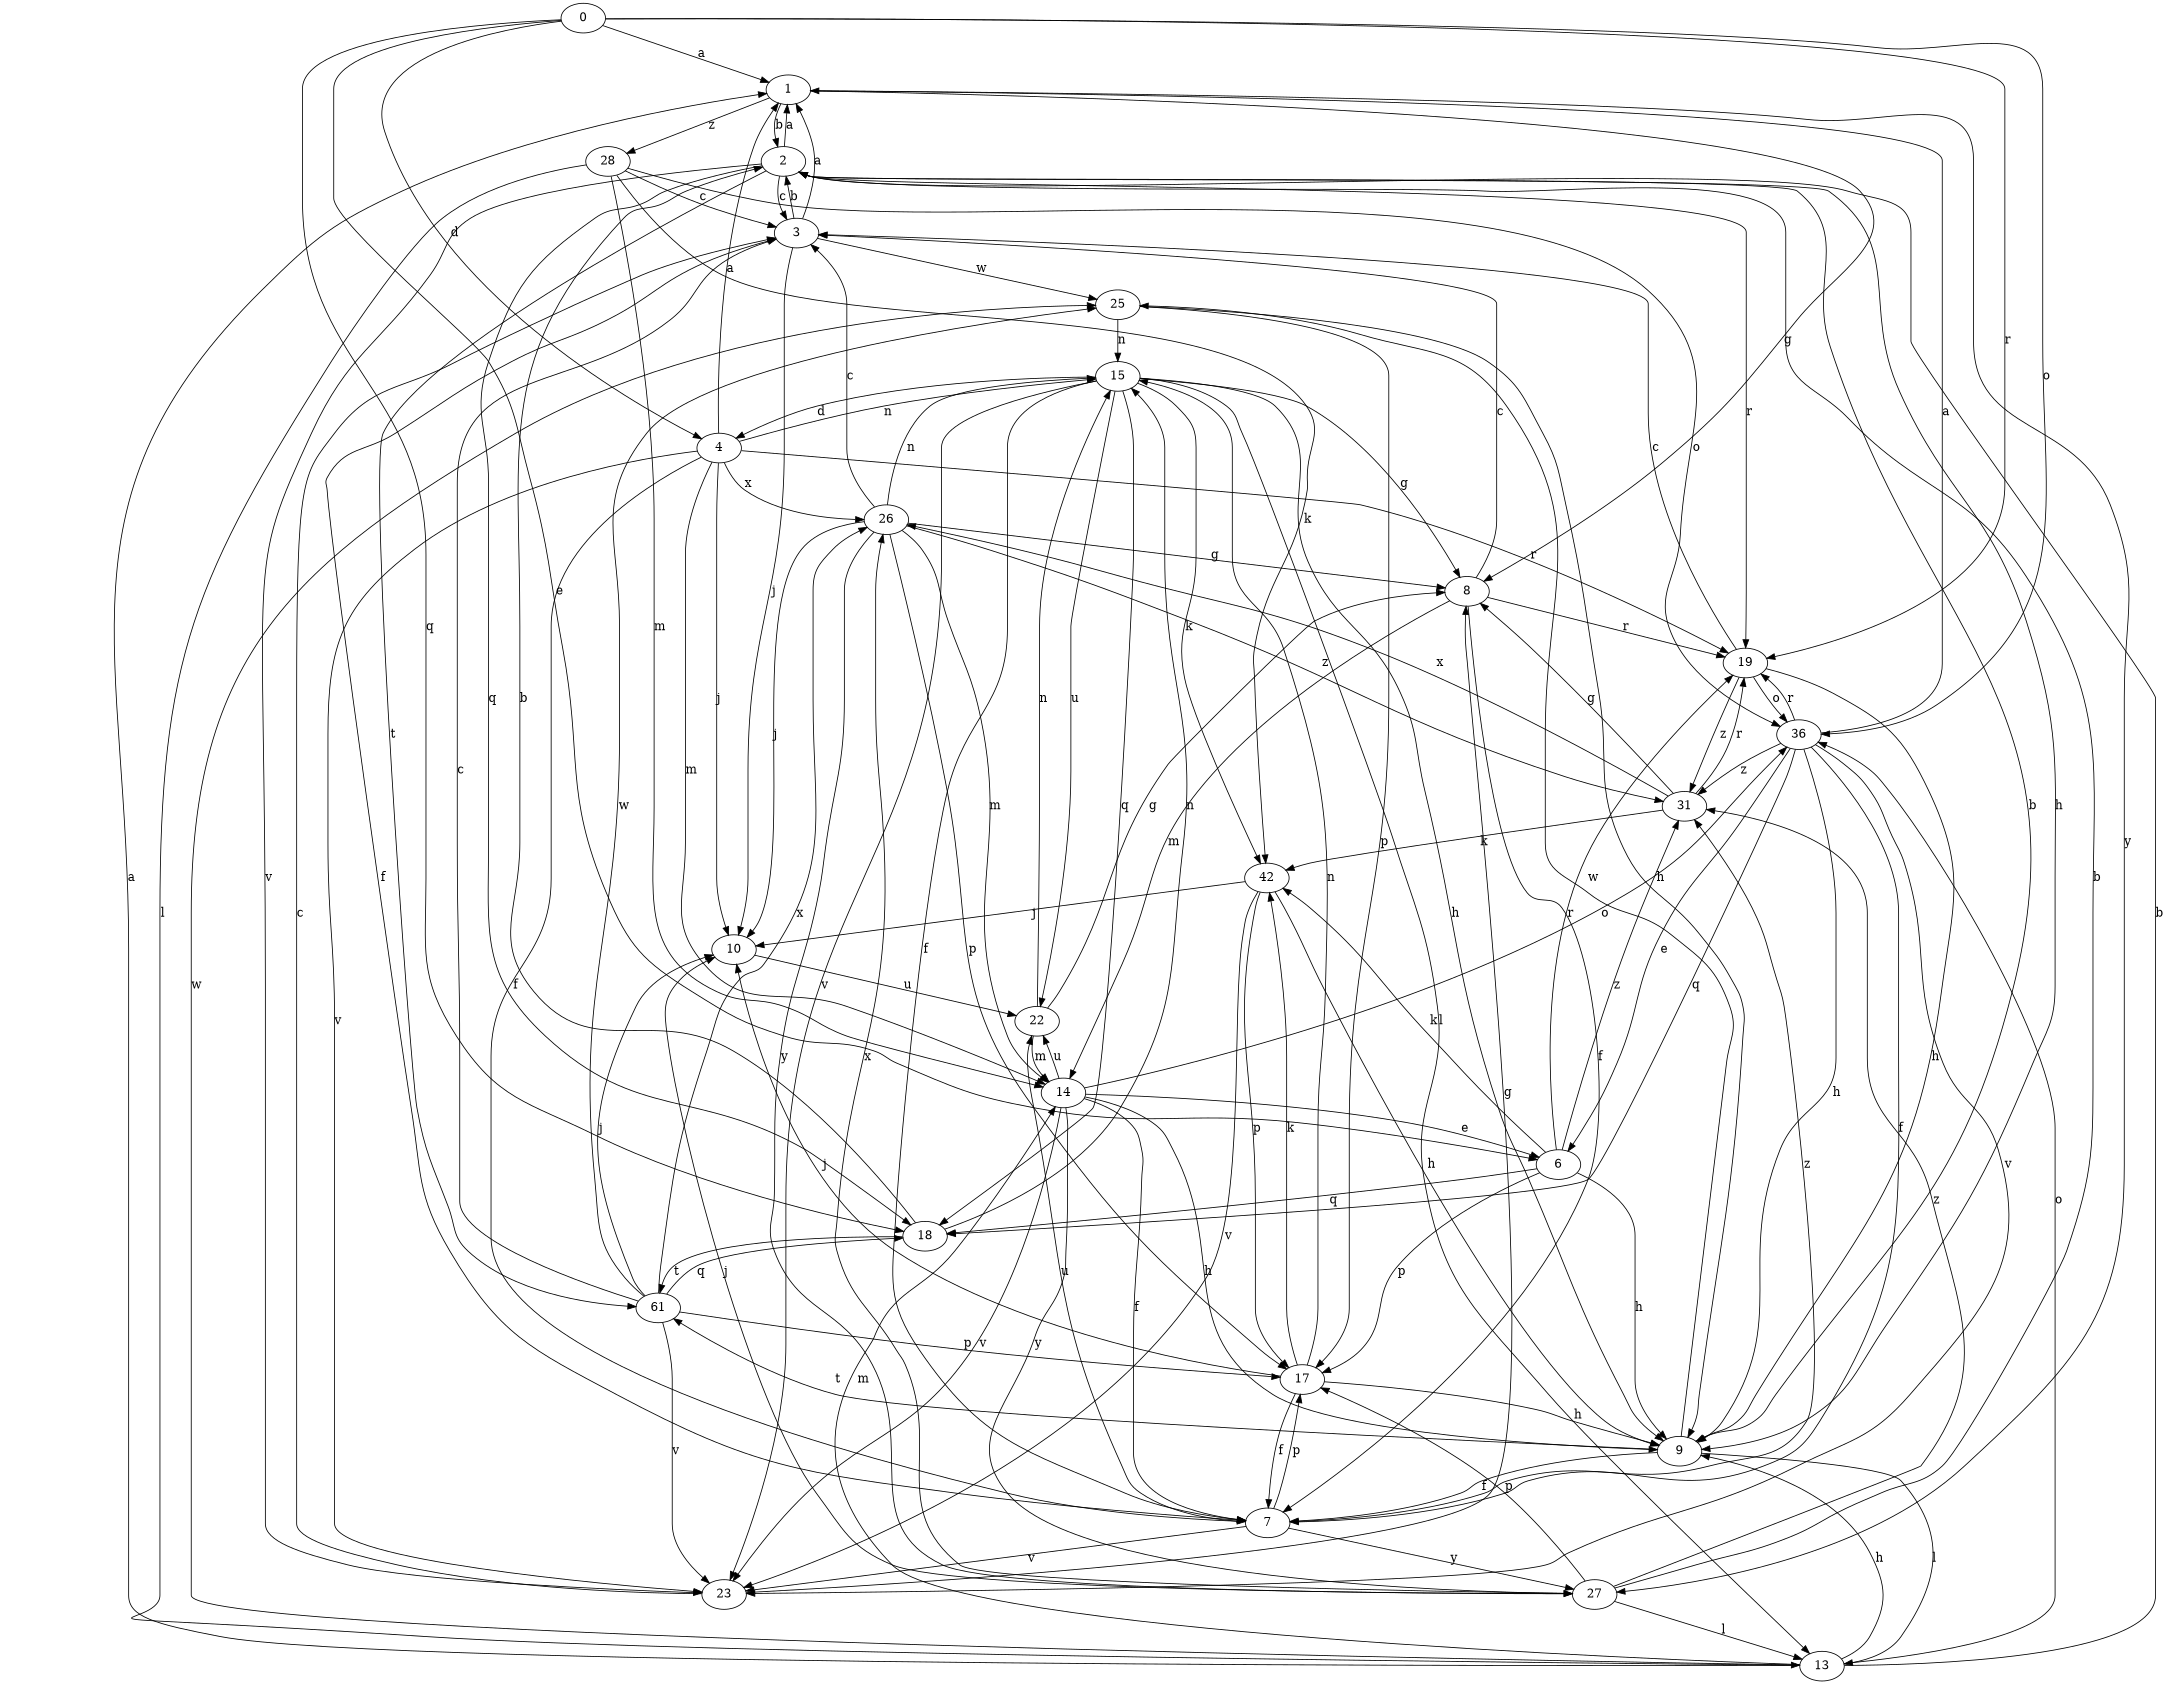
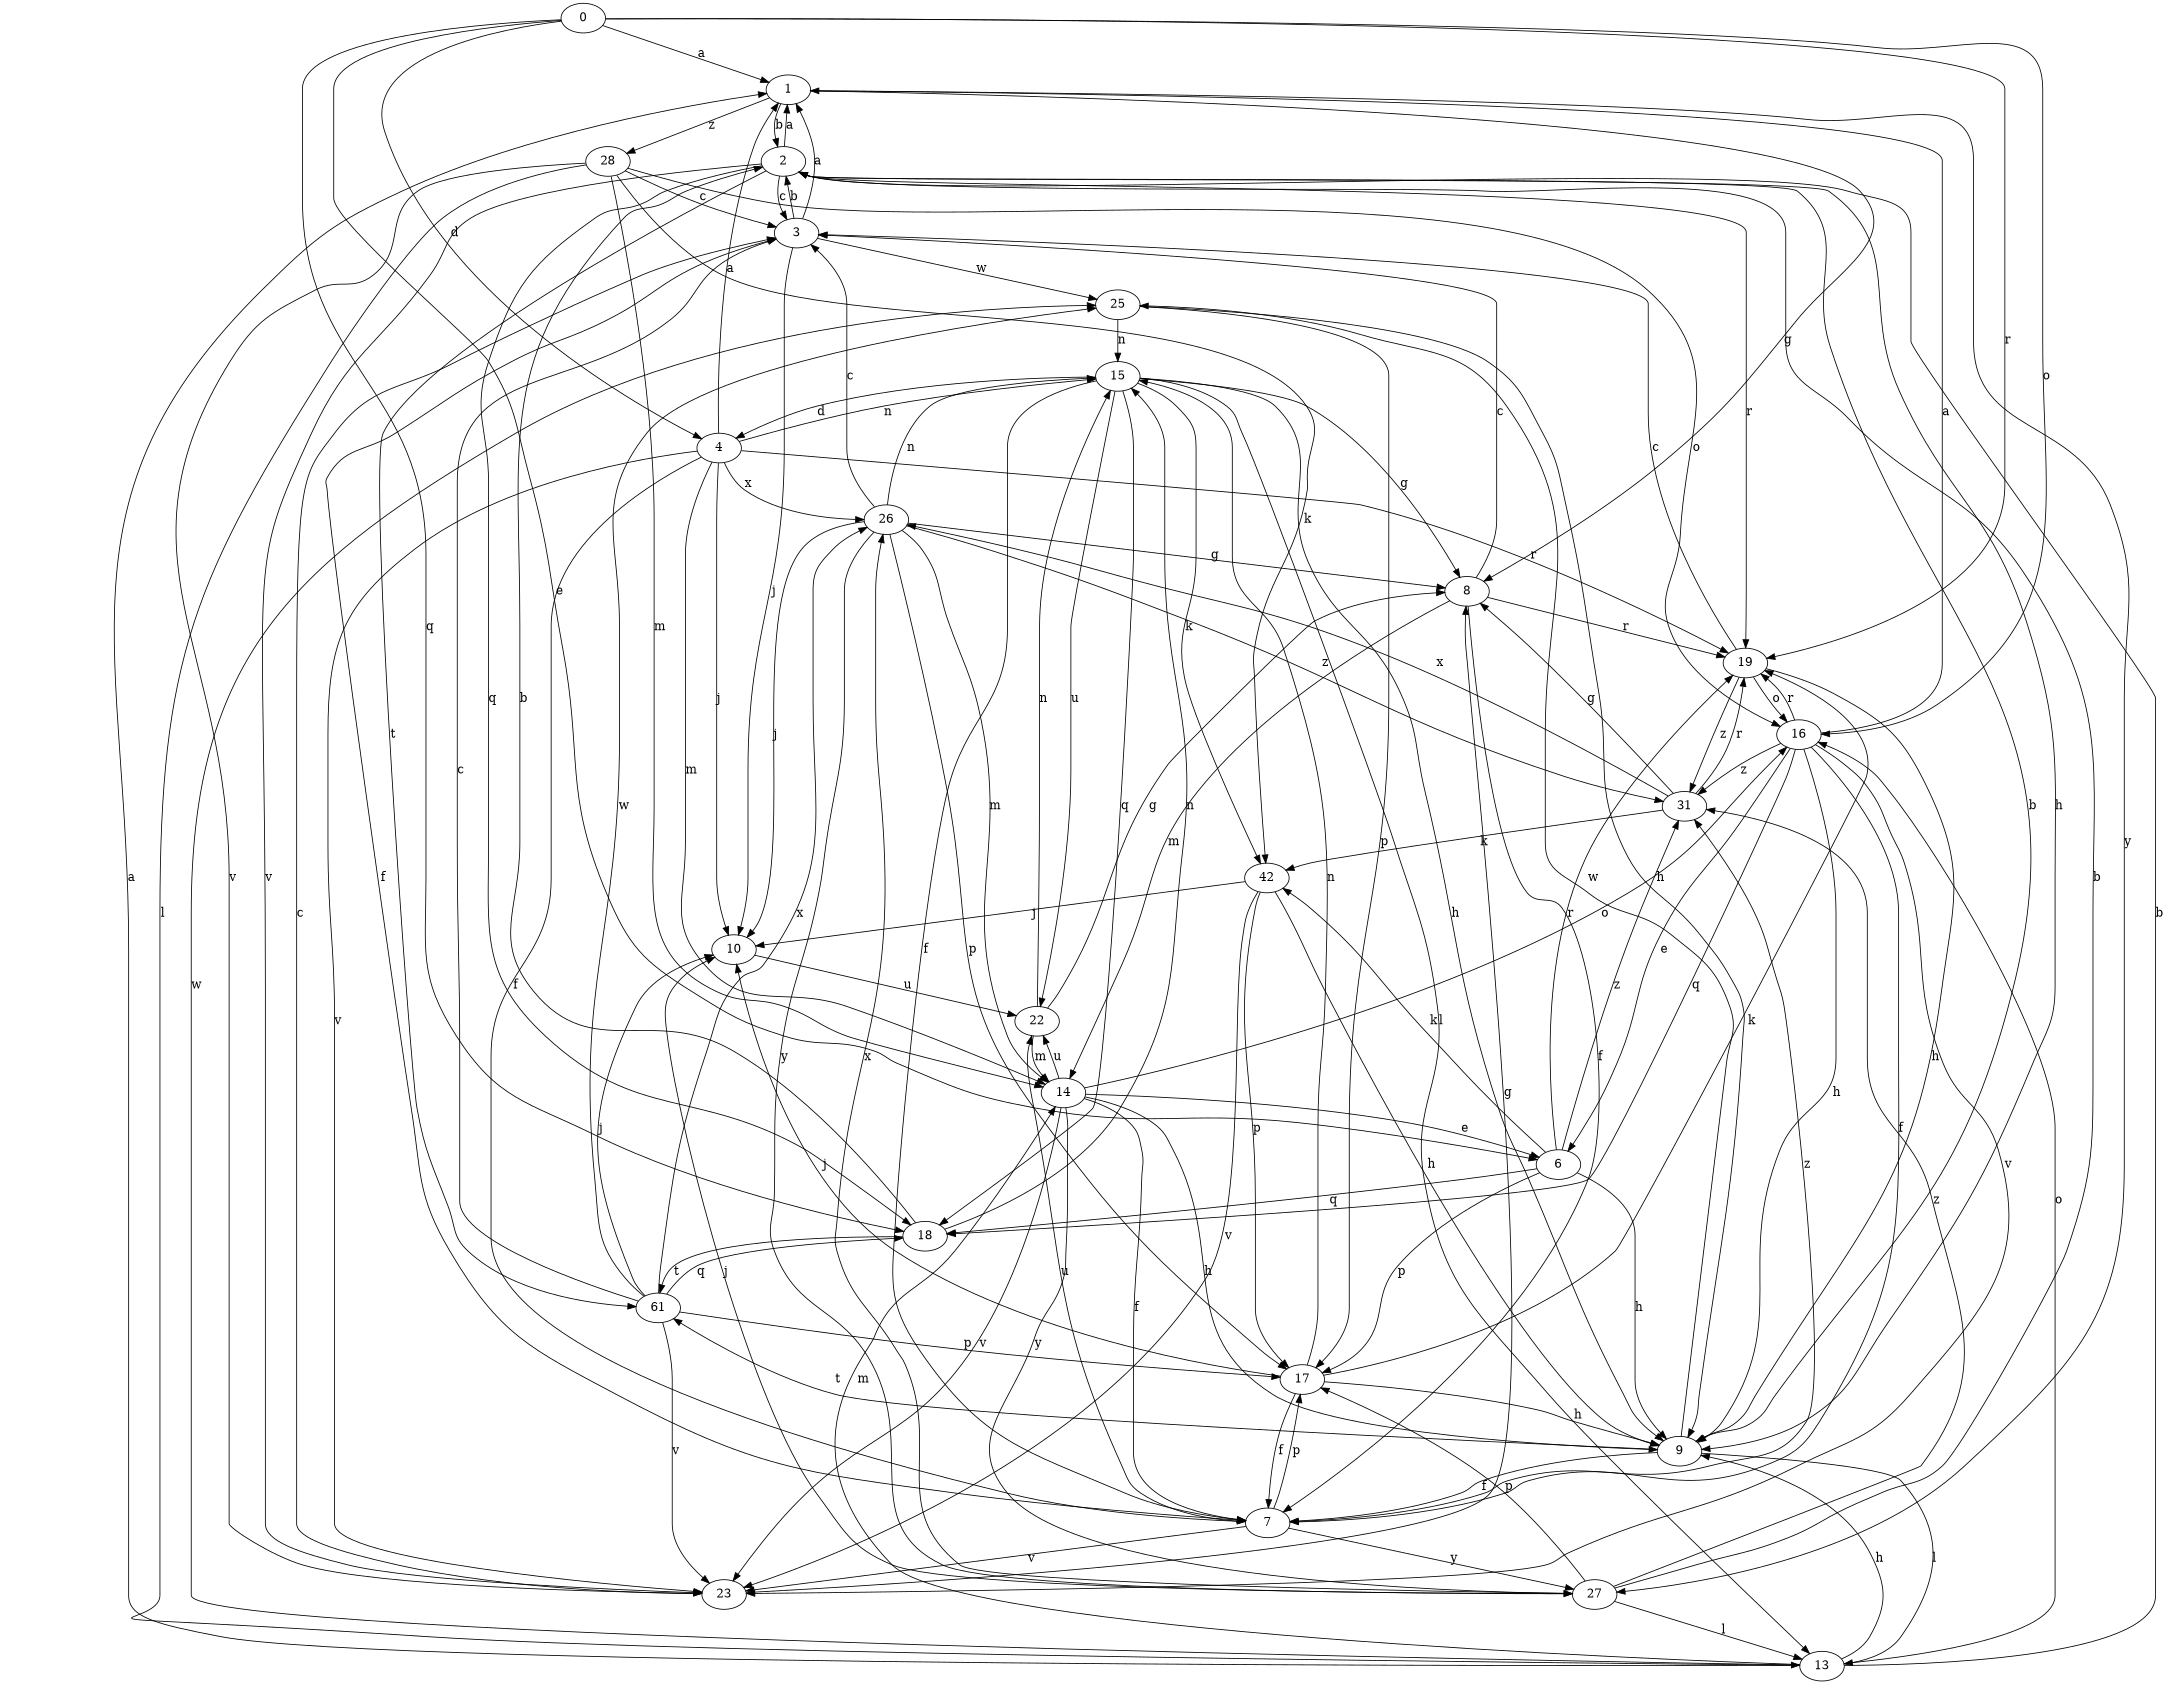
(1799, 735) -> (1799, 735)
(845, 922) -> (229, 952)
(1287, 1133) -> (1704, 1090)
